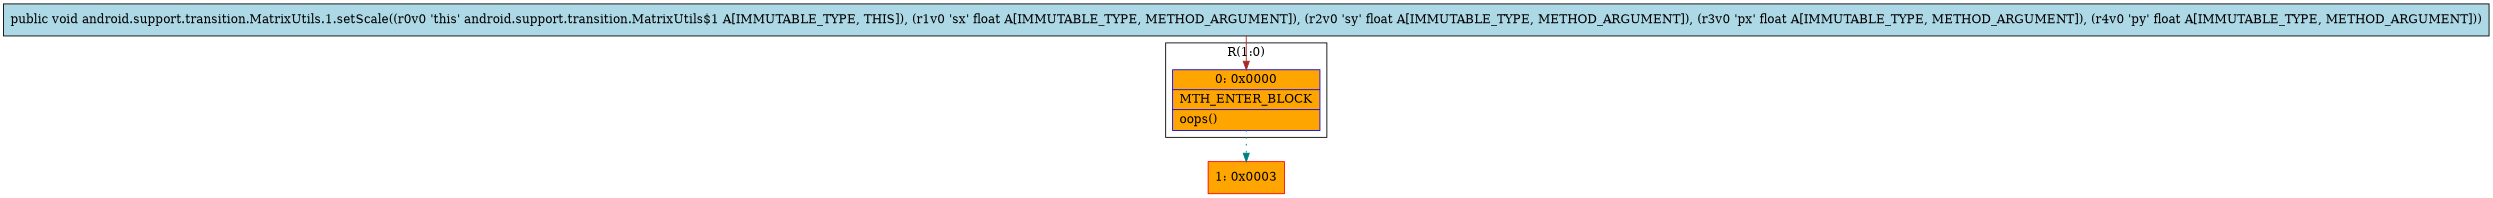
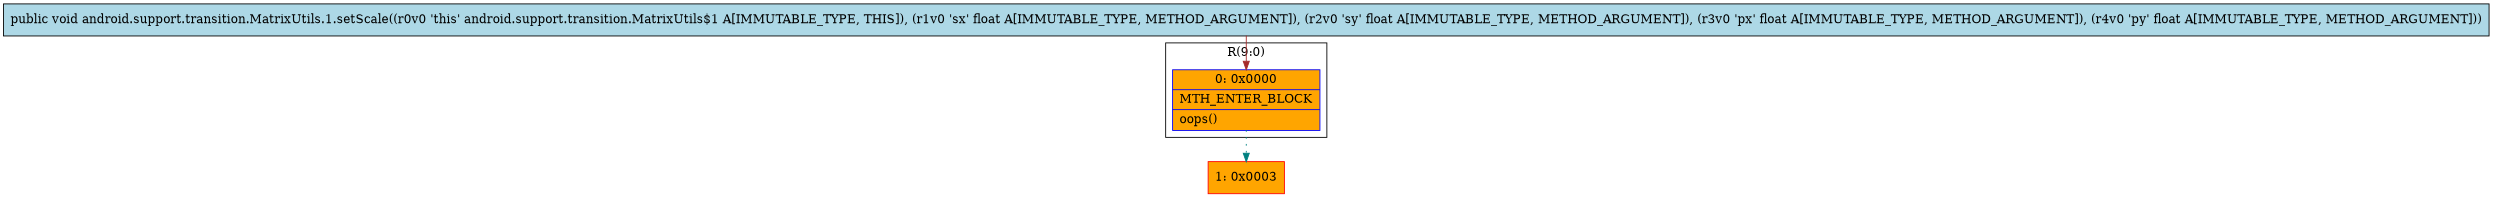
(1246, 53) -> (1246, 53)
